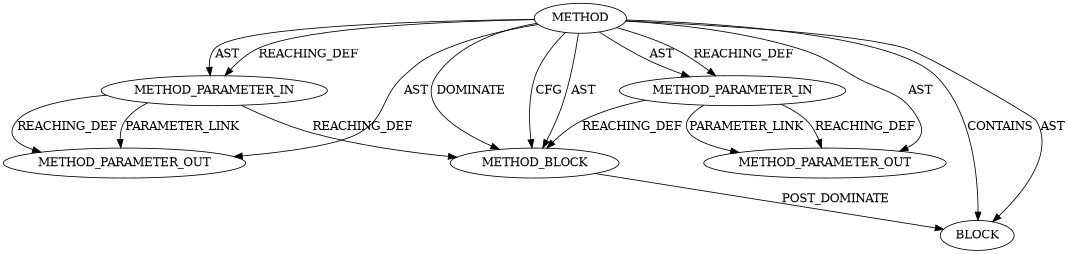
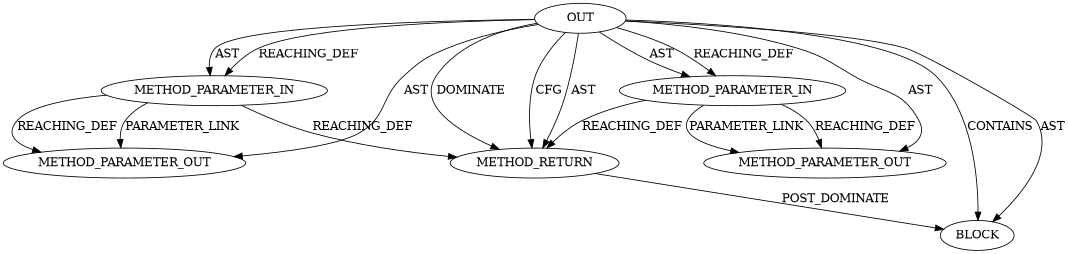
(580, 18) -> (580, 18)
(535, 163) -> (535, 163)
